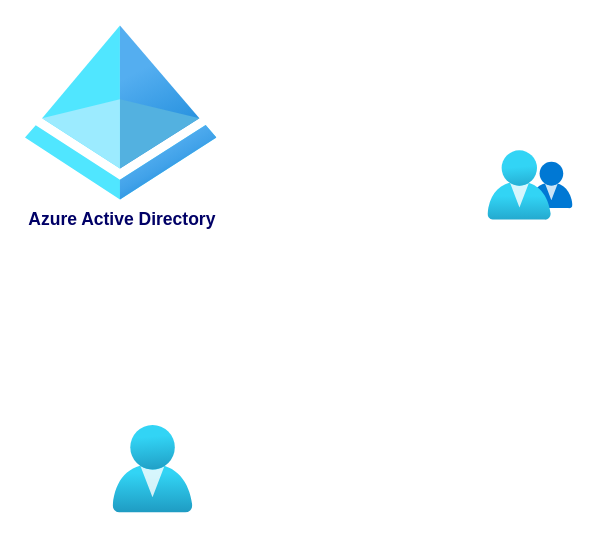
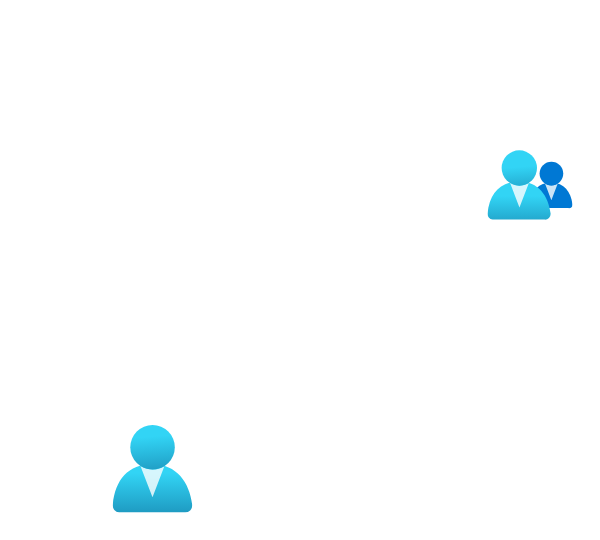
(121, 113) -> none
